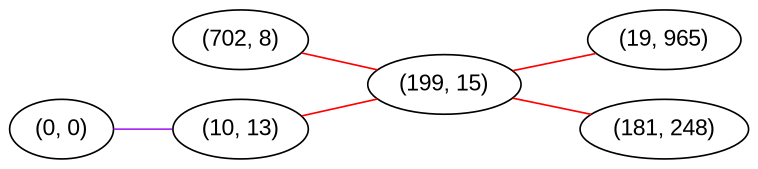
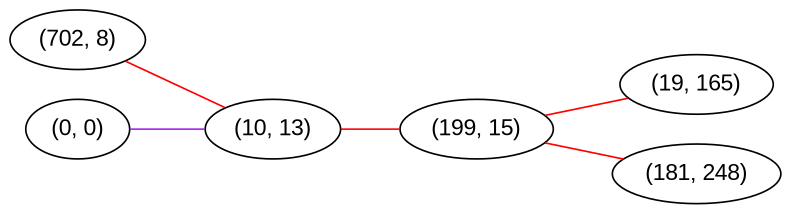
(664, 40) -> (697, 84)
(340, 61) -> (175, 84)
